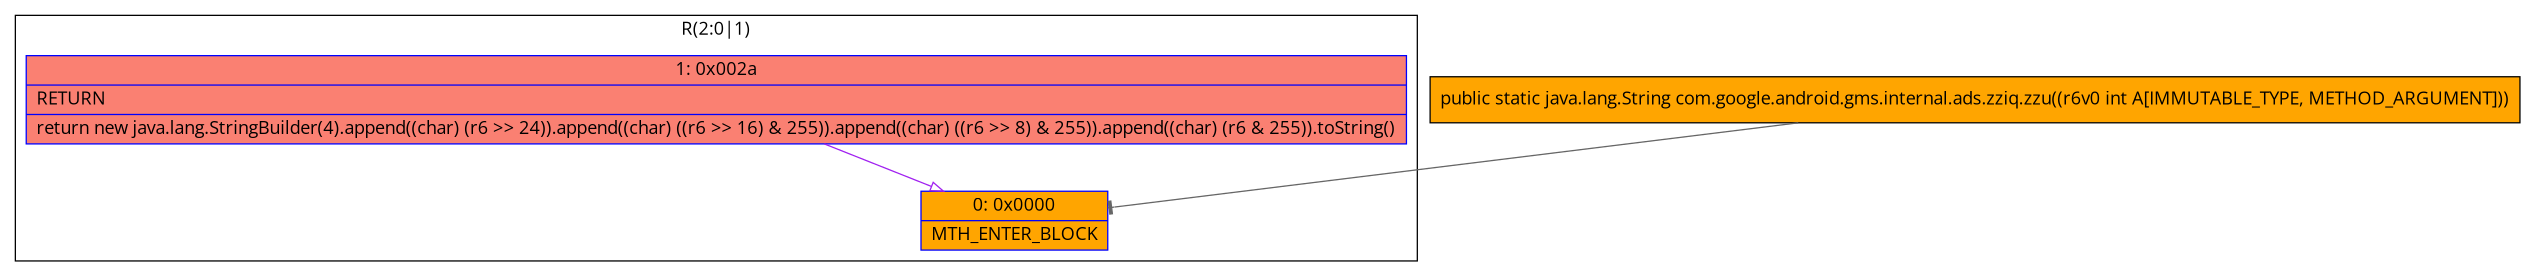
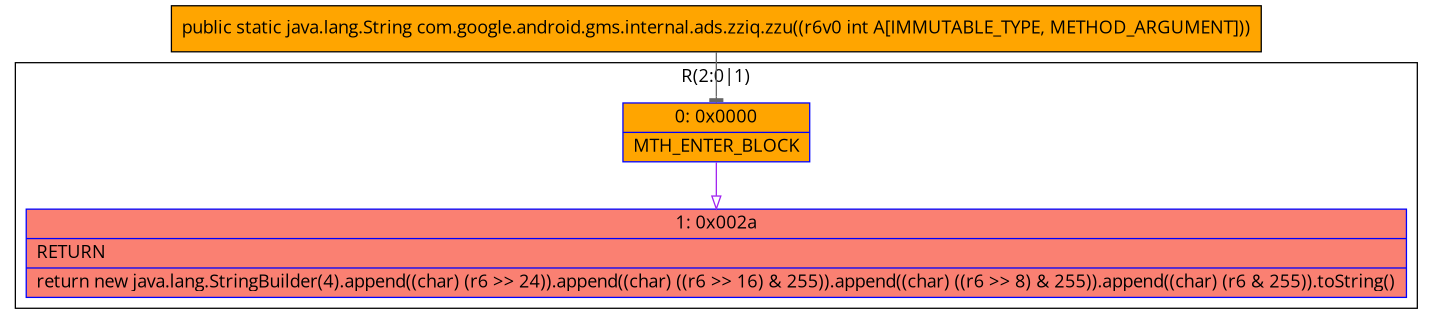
(878, 165) -> (716, 179)
